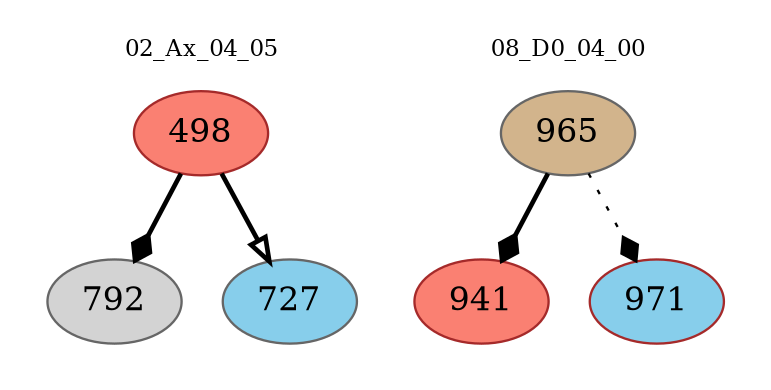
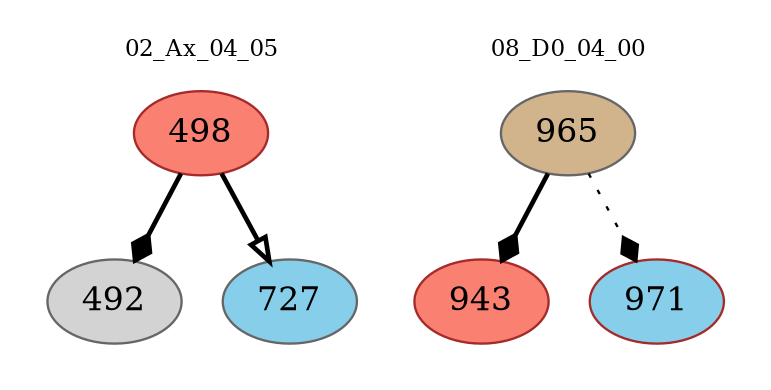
(115, 302) -> (115, 302)
(482, 302) -> (482, 302)
